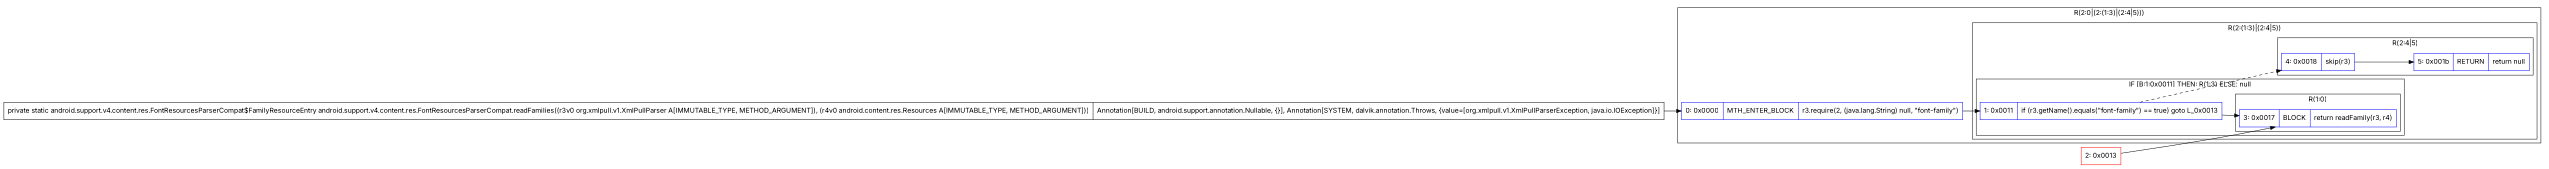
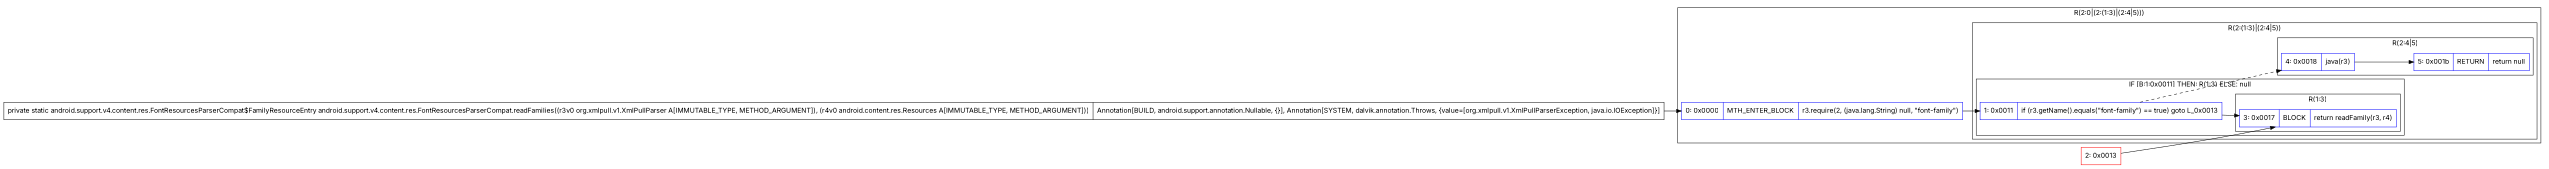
(2338, 62) -> (2338, 62)
(2318, 100) -> (2318, 100)
